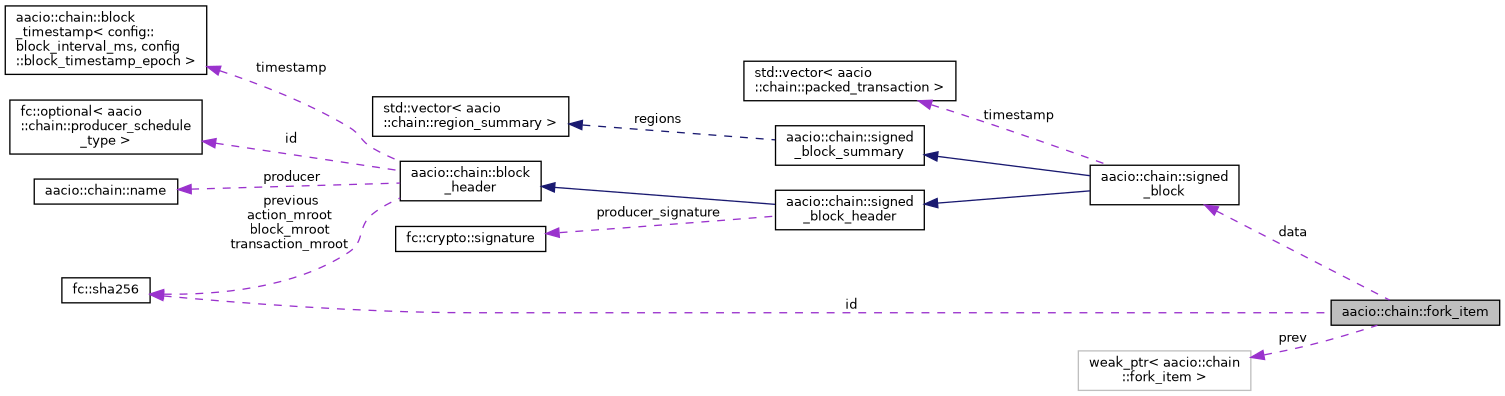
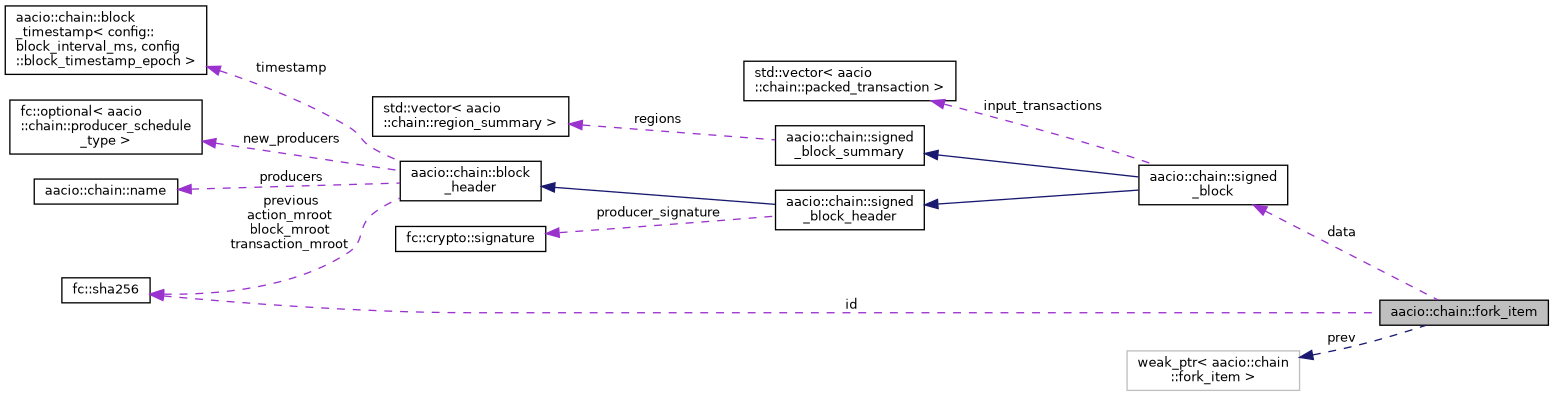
(1017, 116) -> (1041, 107)
(679, 132) -> (679, 132)
(290, 140) -> (290, 140)
(290, 178) -> (290, 178)
(1321, 342) -> (1370, 342)
